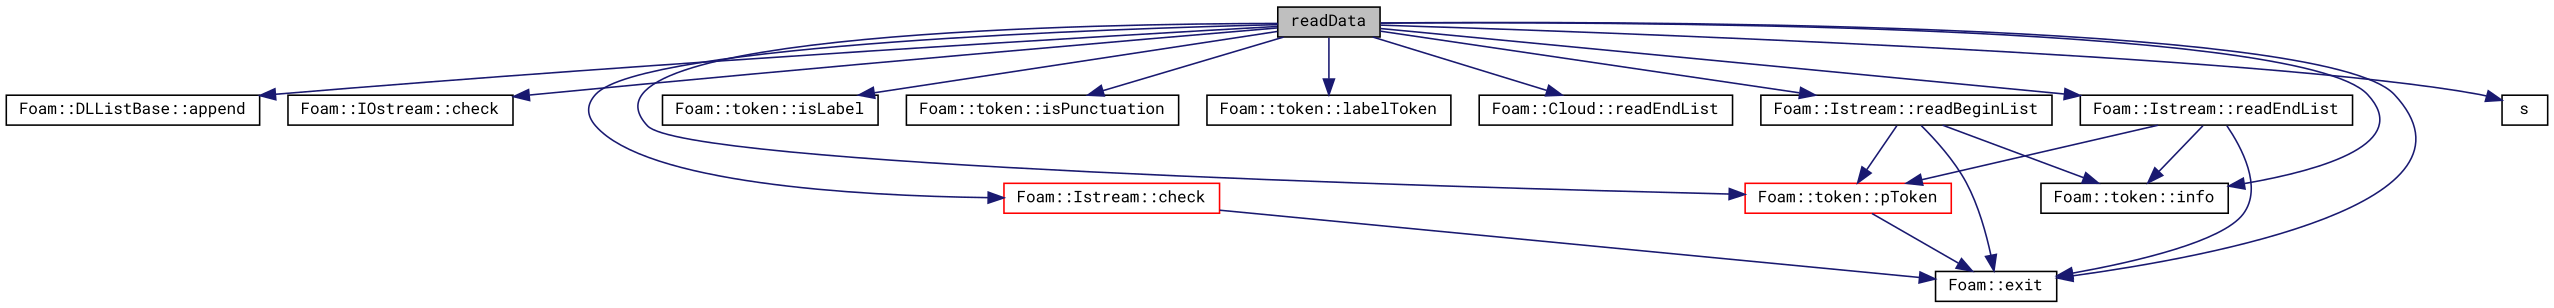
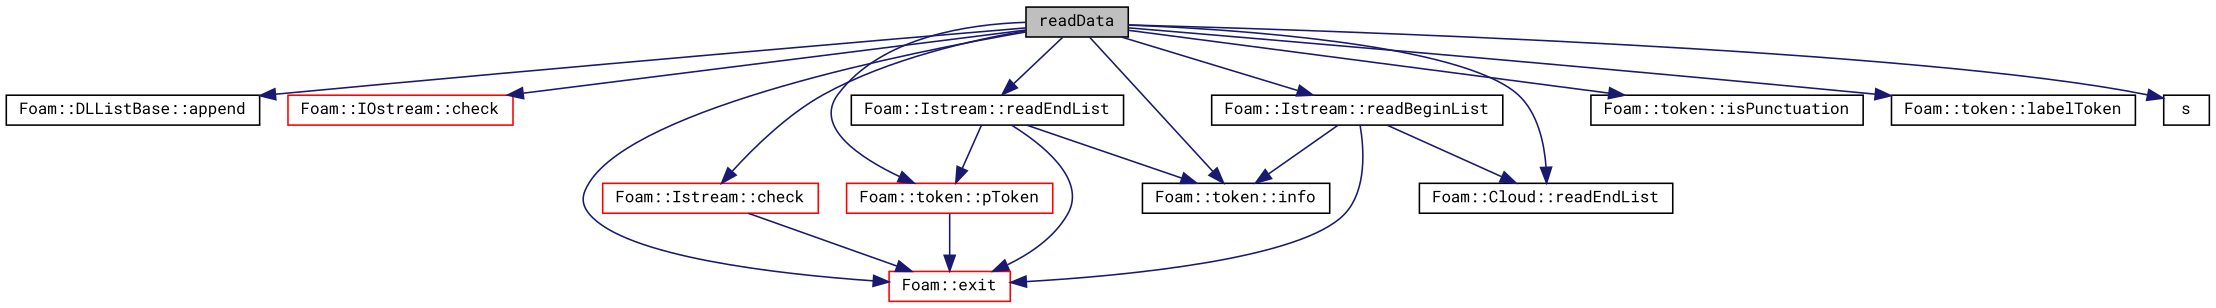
(400, 110) -> (400, 110)
(770, 110) -> none
(1882, 148) -> (1444, 151)
(1996, 286) -> (950, 286)
